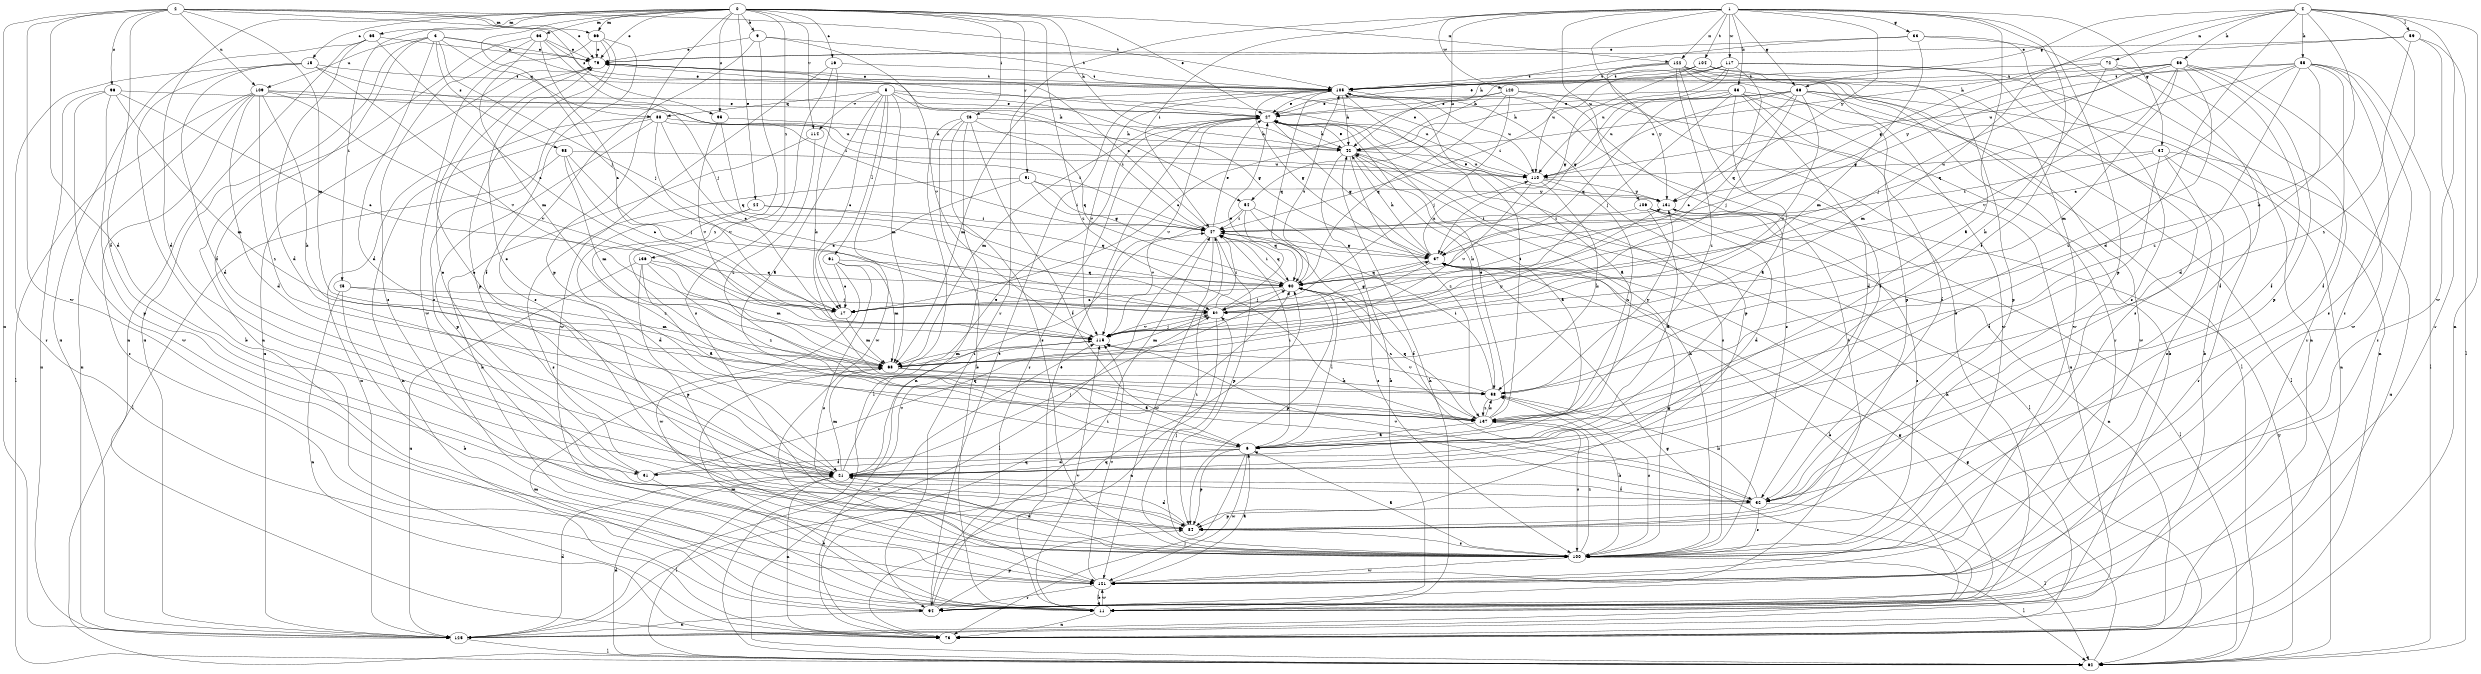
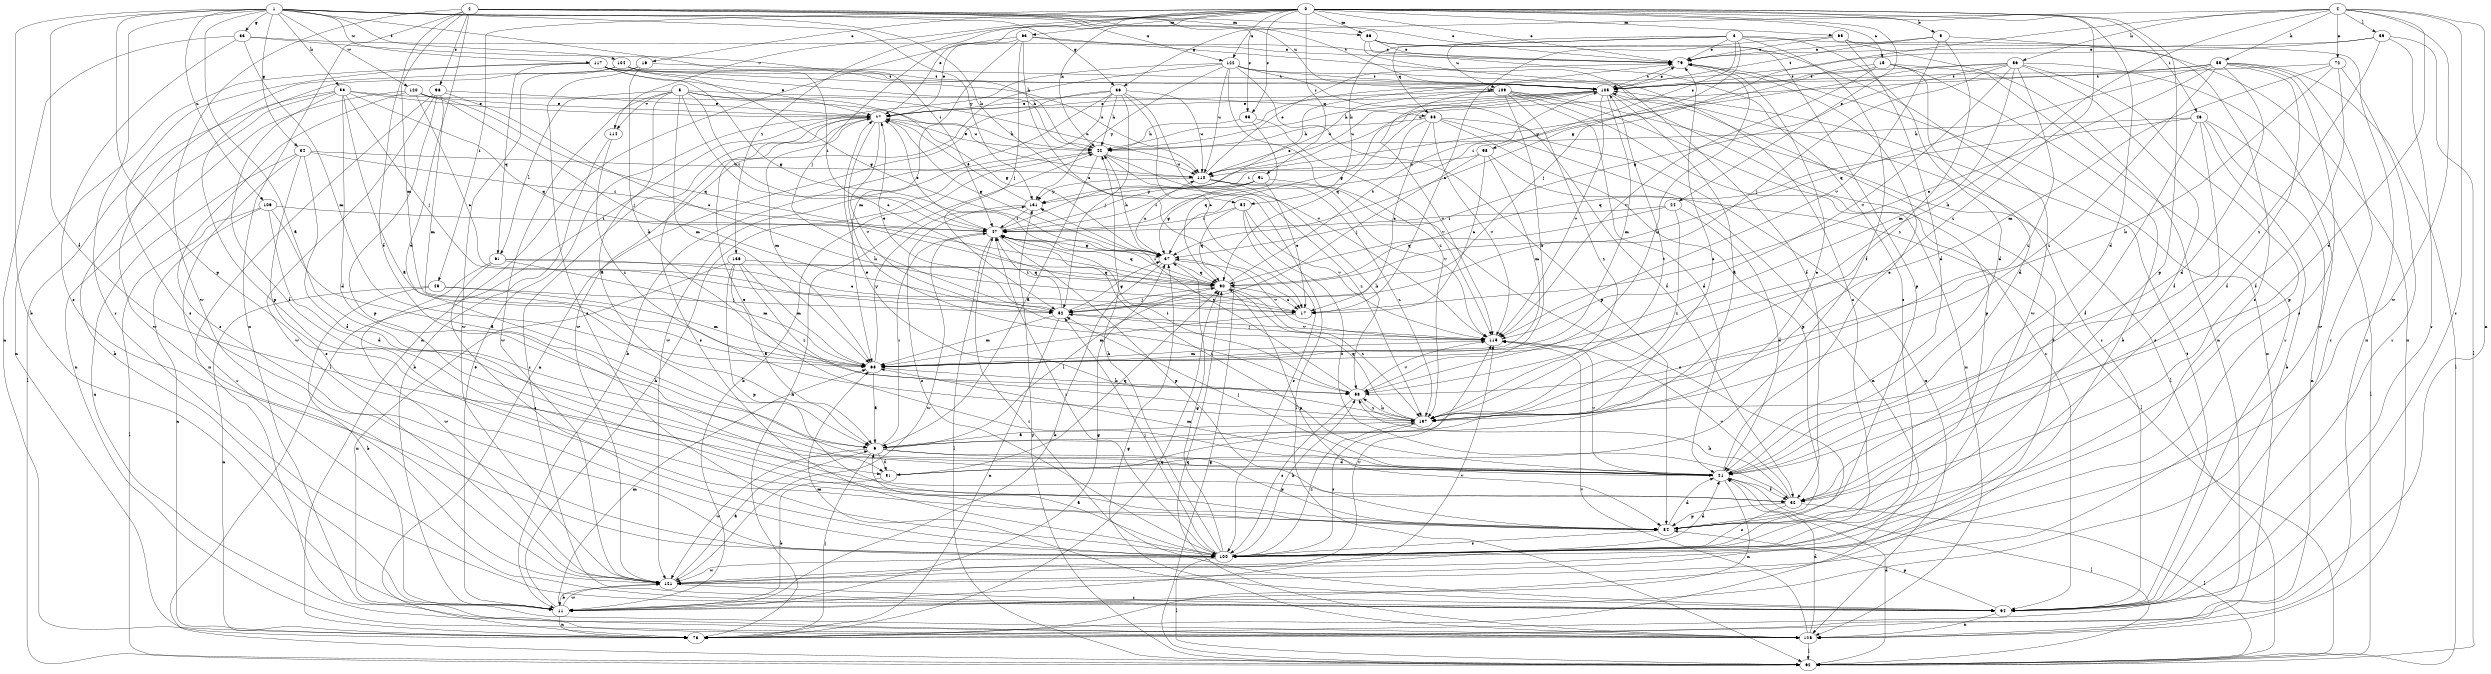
(1588, 250) -> (508, 131)
none -> (1635, 278)
